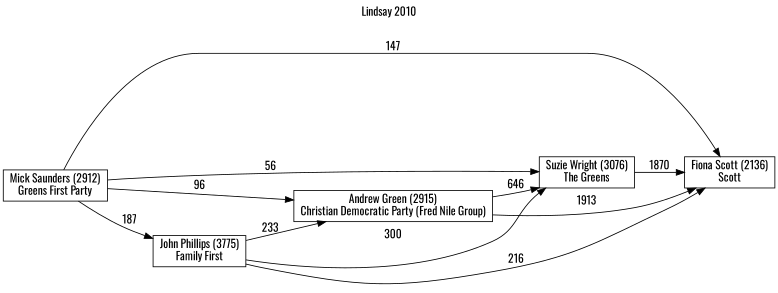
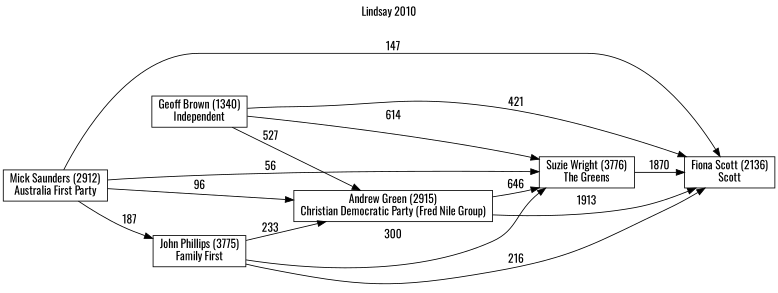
none -> (199, 112)
(587, 172) -> (587, 172)
(55, 186) -> (55, 186)
